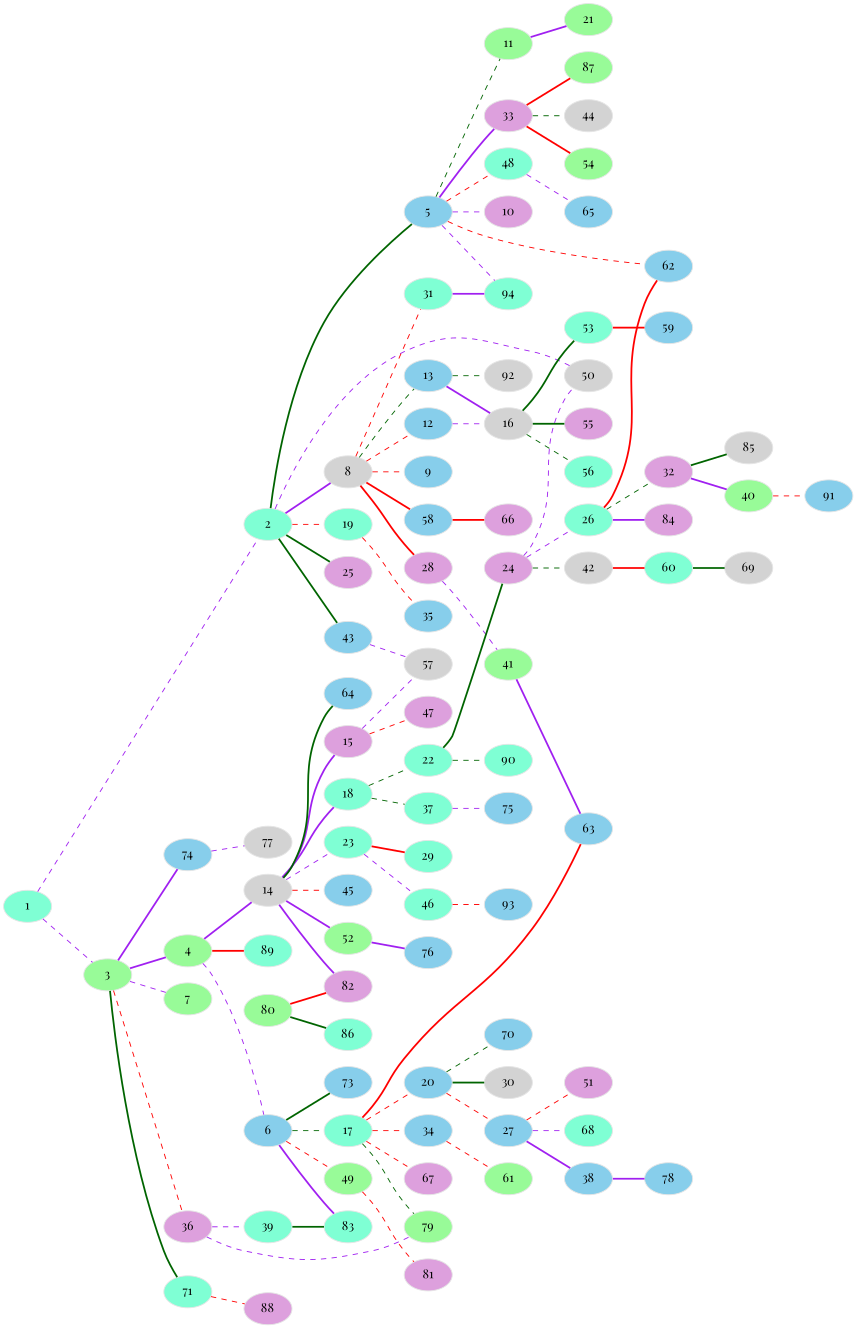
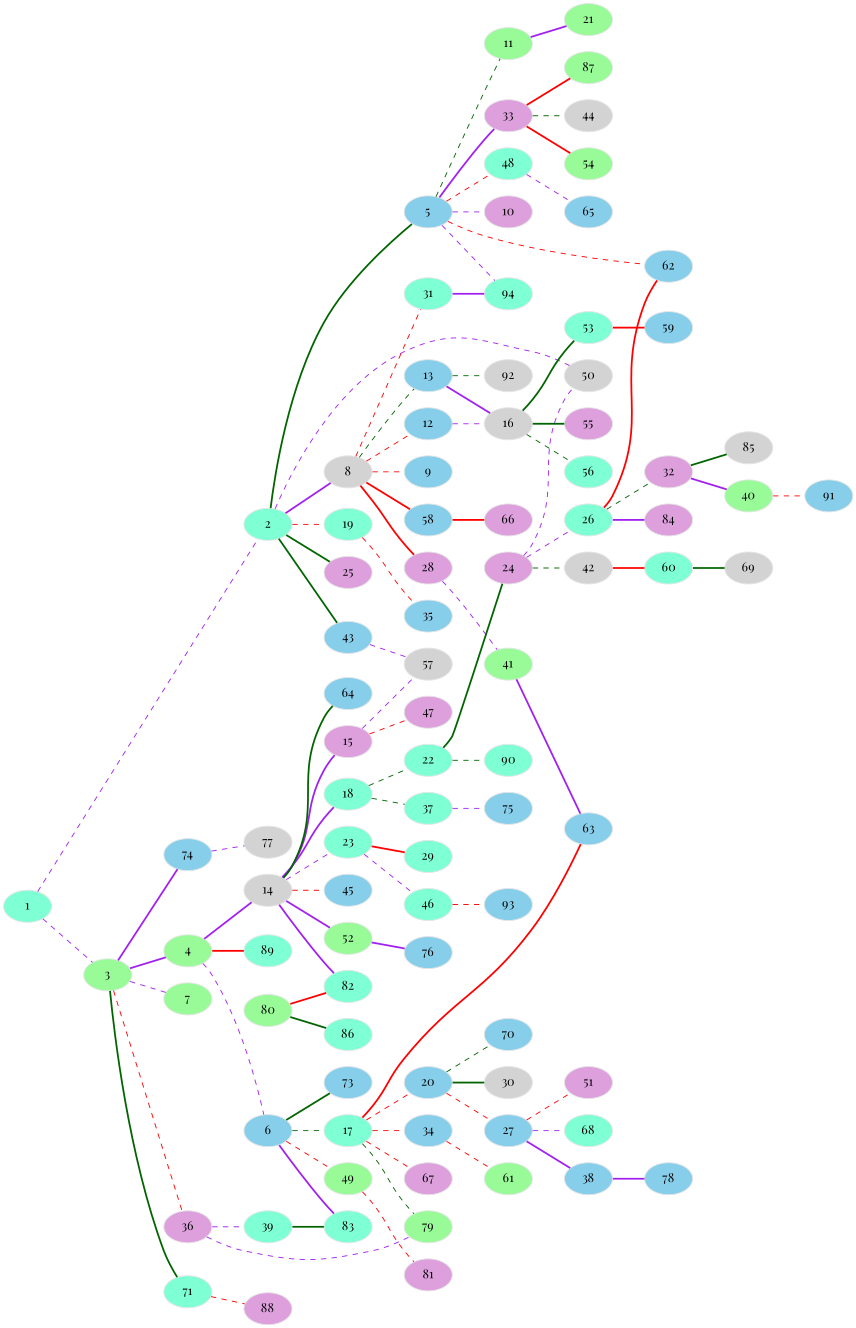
(348, 986) -> (348, 986)
